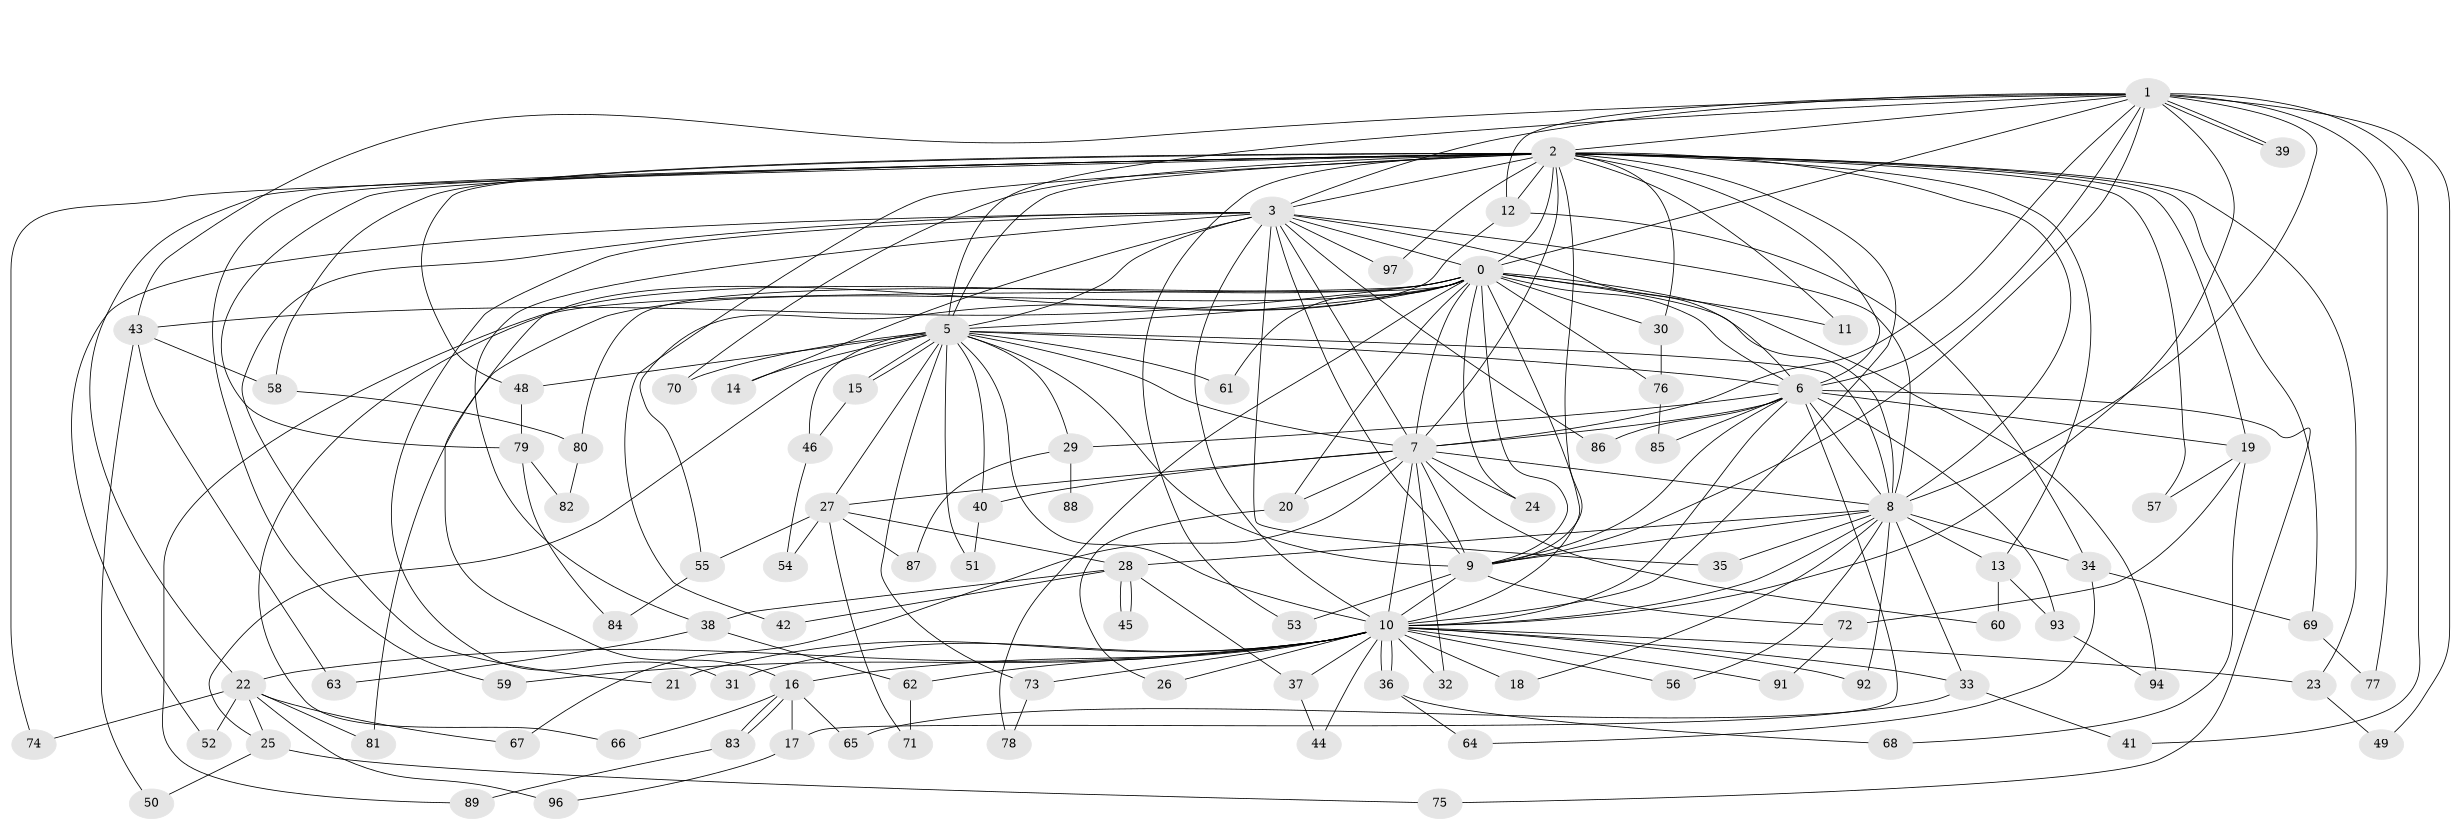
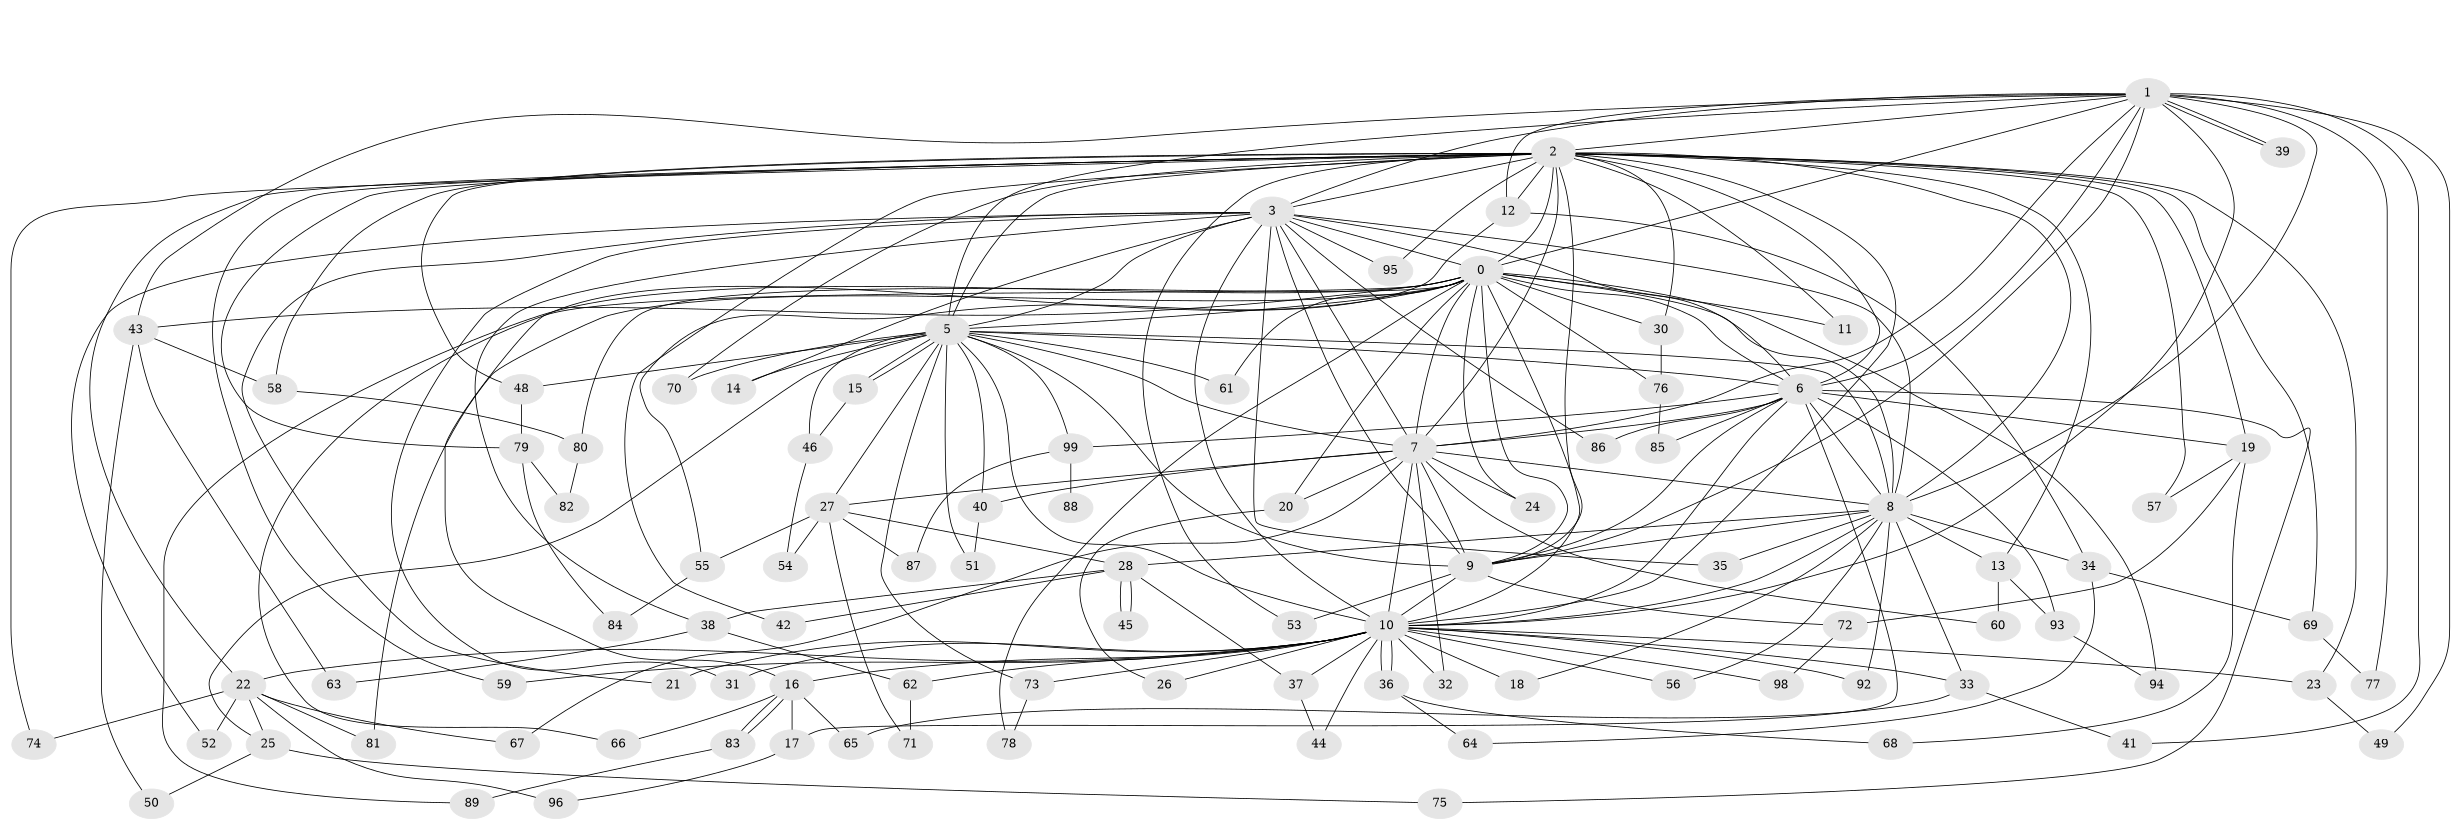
(1391, 271) -> (1391, 271)
(1071, 449) -> (1071, 449)
(1781, 685) -> (1781, 685)
